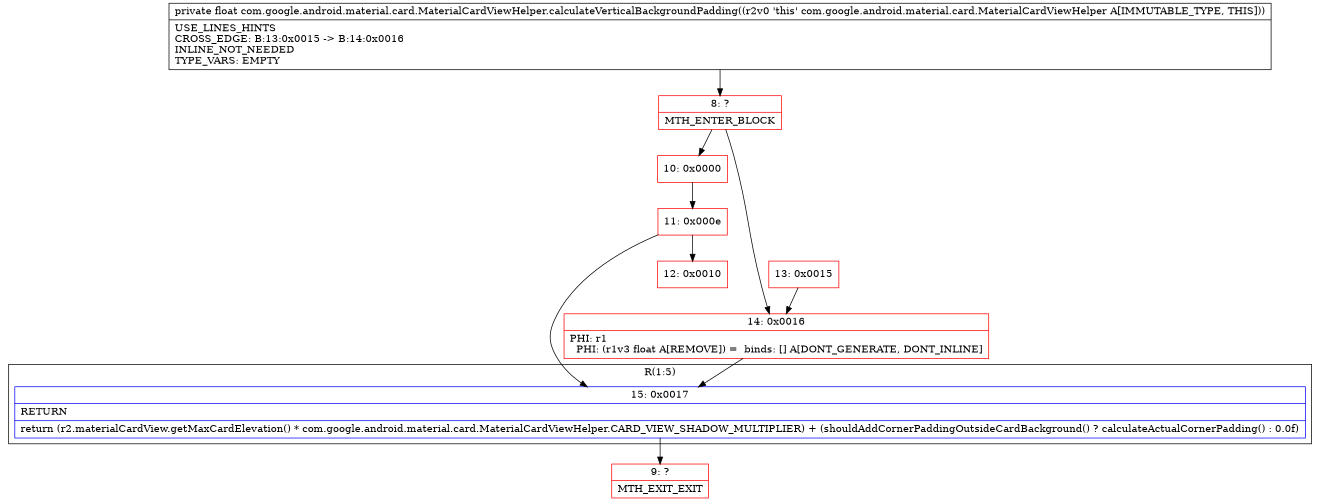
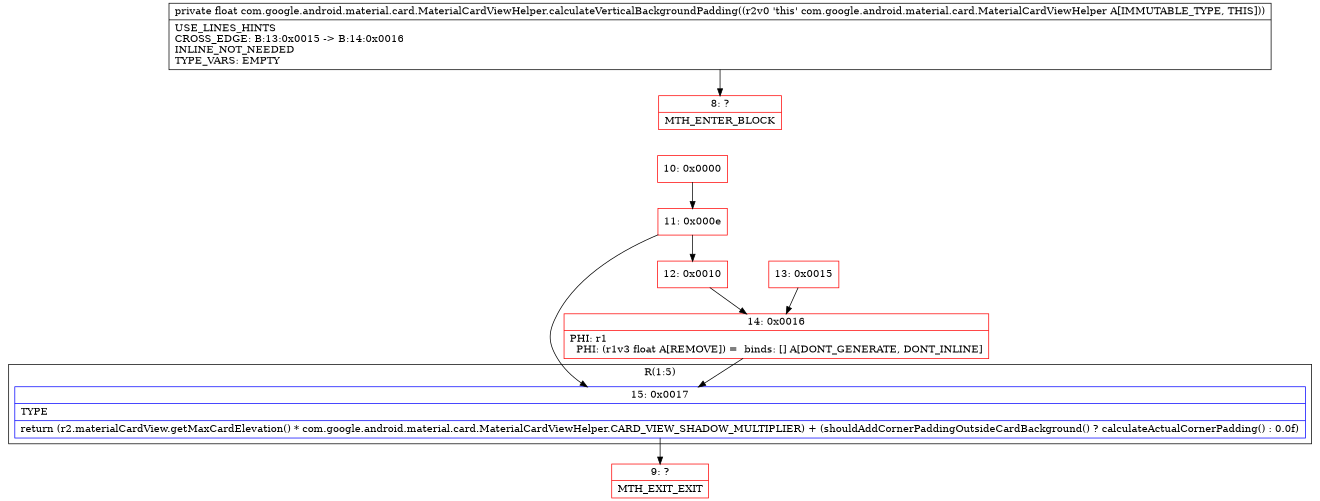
(707, 139) -> none
(747, 218) -> (725, 299)
(44, 412) -> (35, 412)
